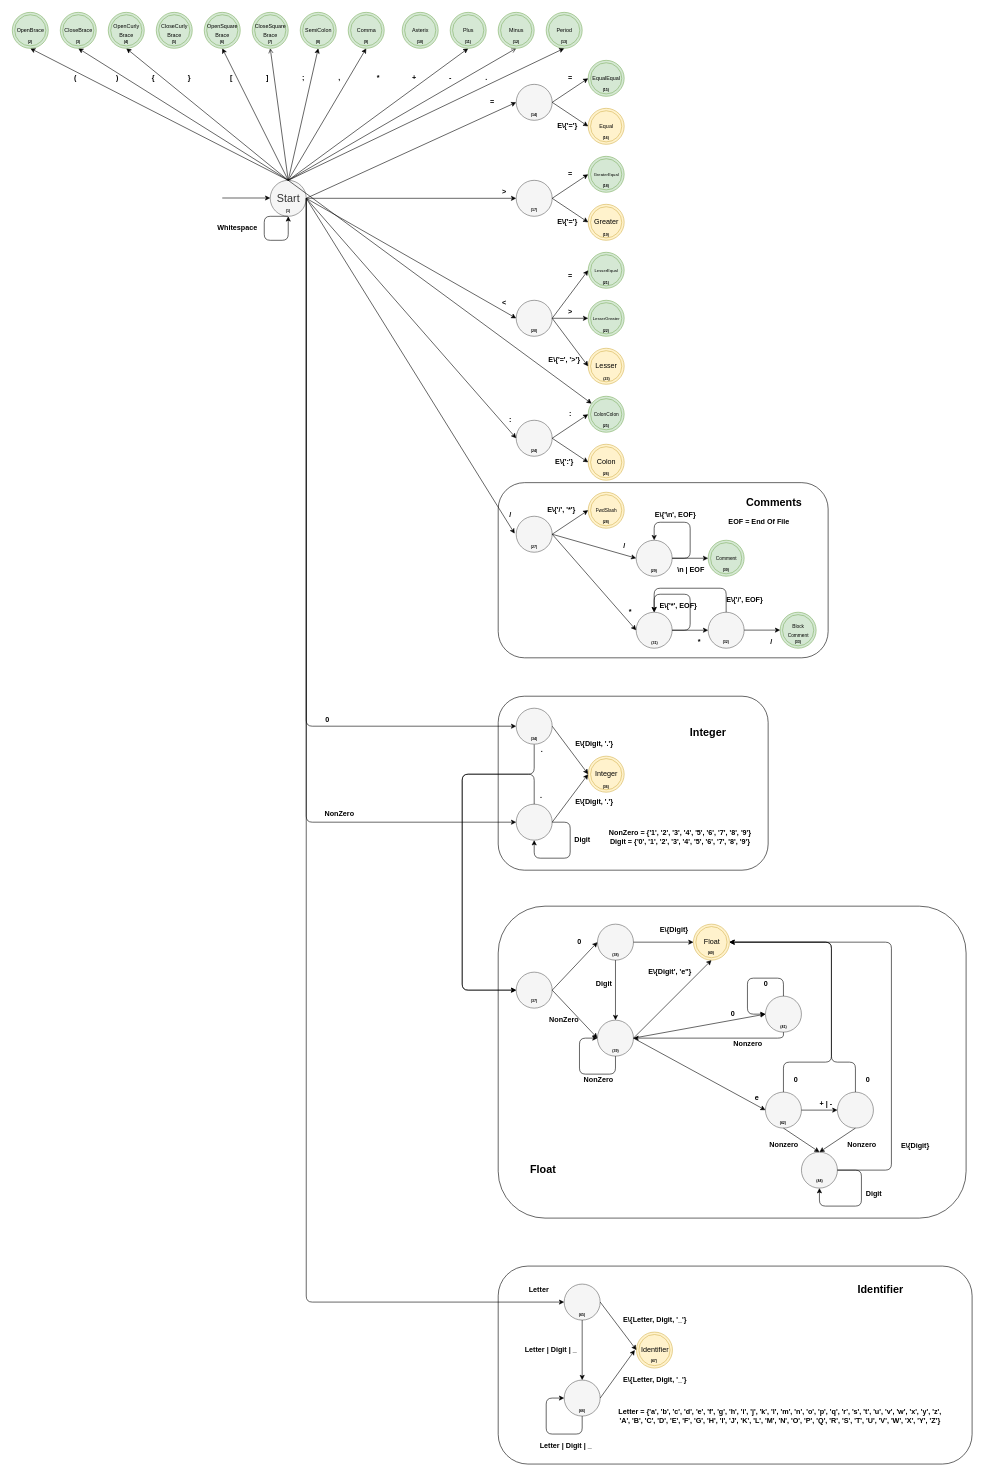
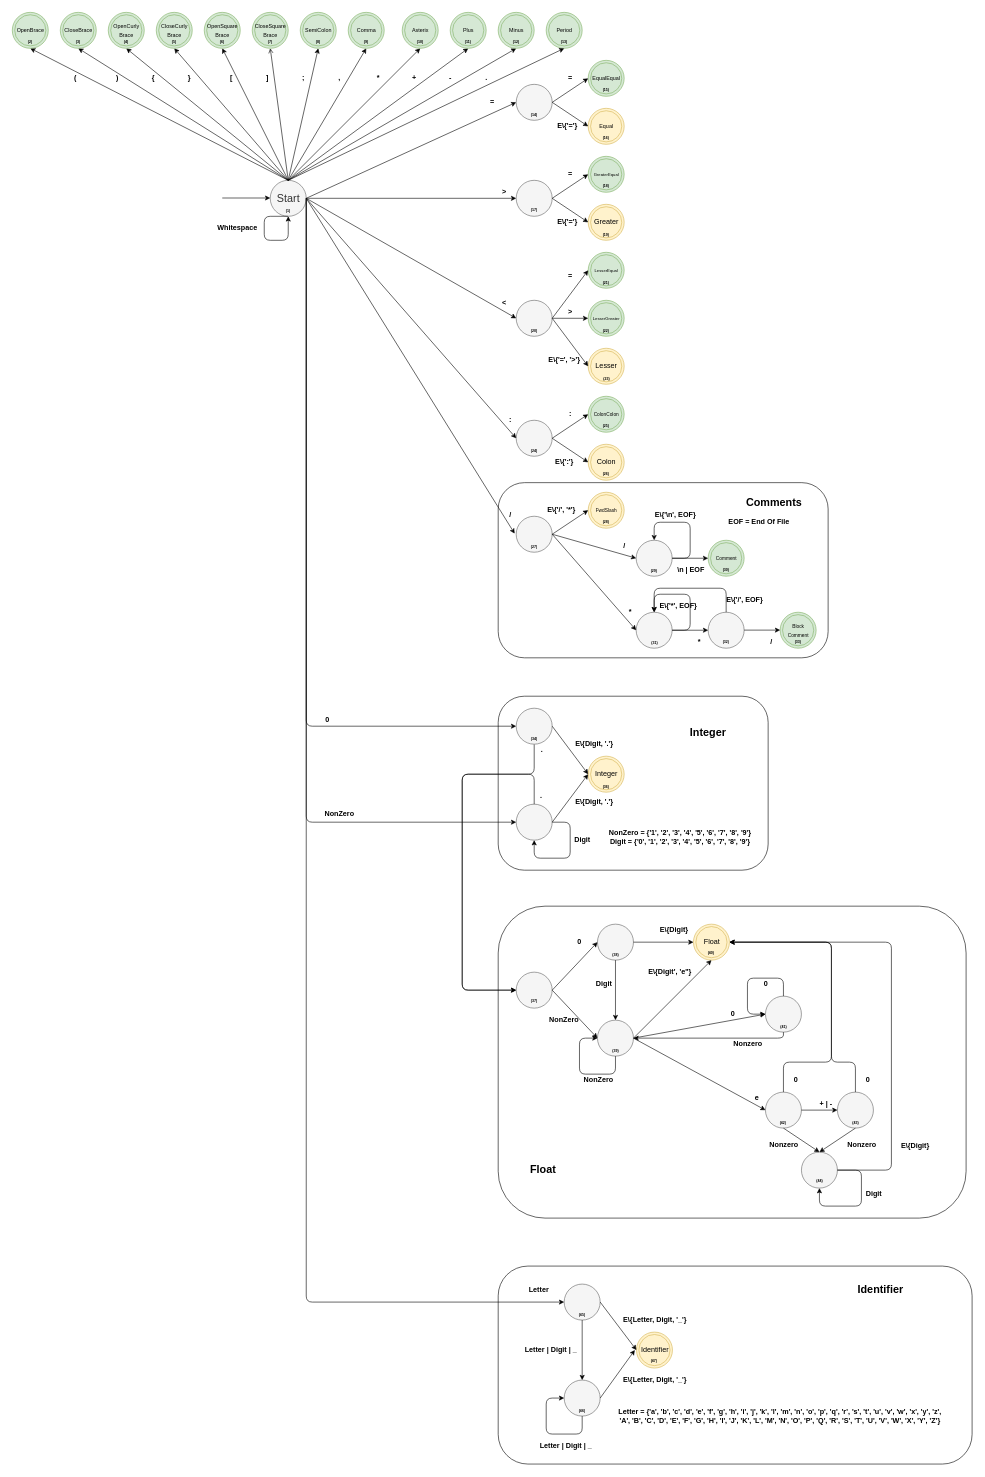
(513, 50) -> (512, 51)
none -> (229, 112)
(465, 310) -> (416, 52)
none -> (856, 1123)
